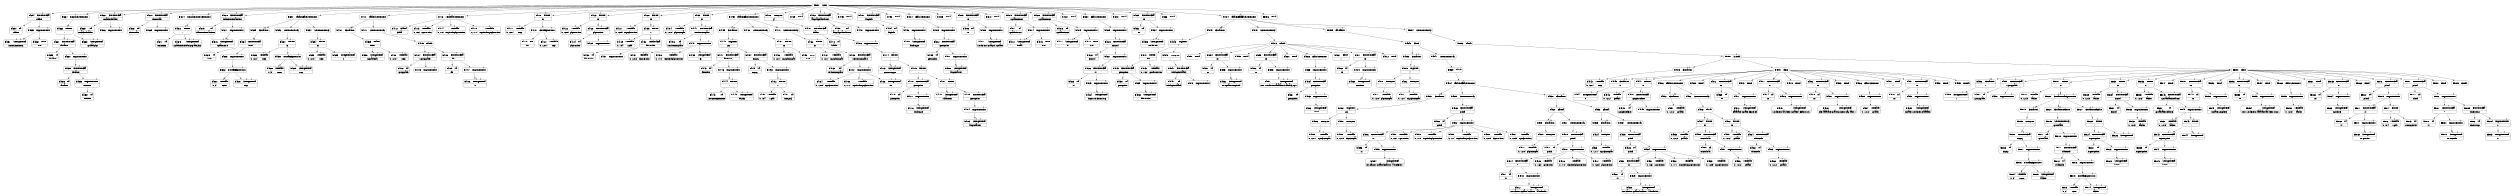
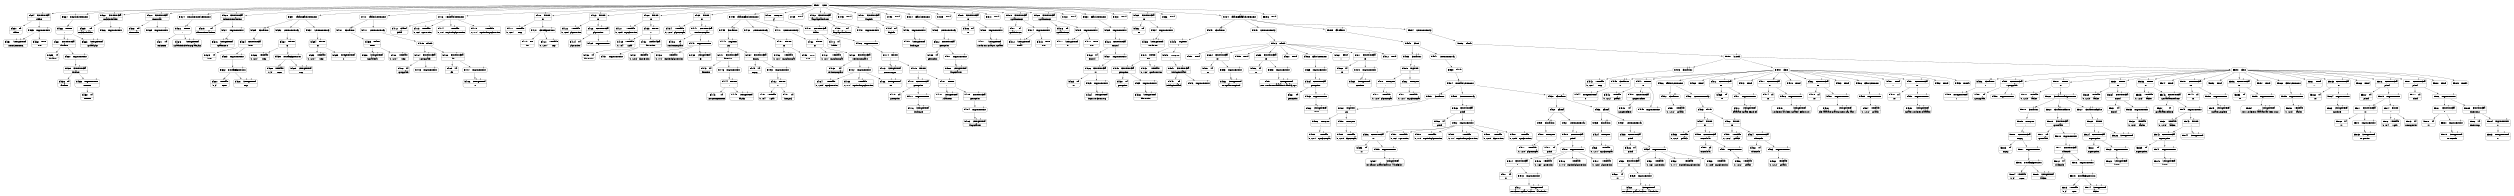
(948, 30) -> (948, 30)
(1464, 83) -> (1464, 83)
(1644, 103) -> (1653, 96)
(2062, 121) -> (2062, 121)
